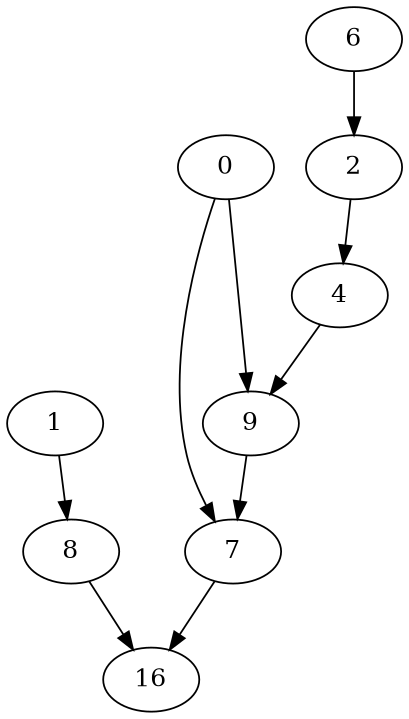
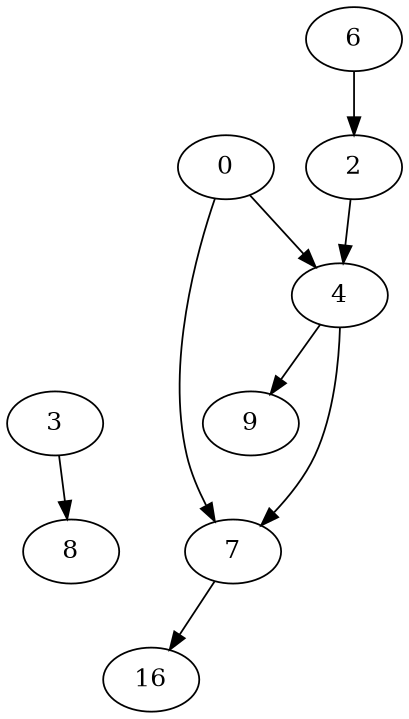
(238, 286) -> (277, 225)
(55, 423) -> (55, 423)
(243, 478) -> (325, 427)
(106, 608) -> none
